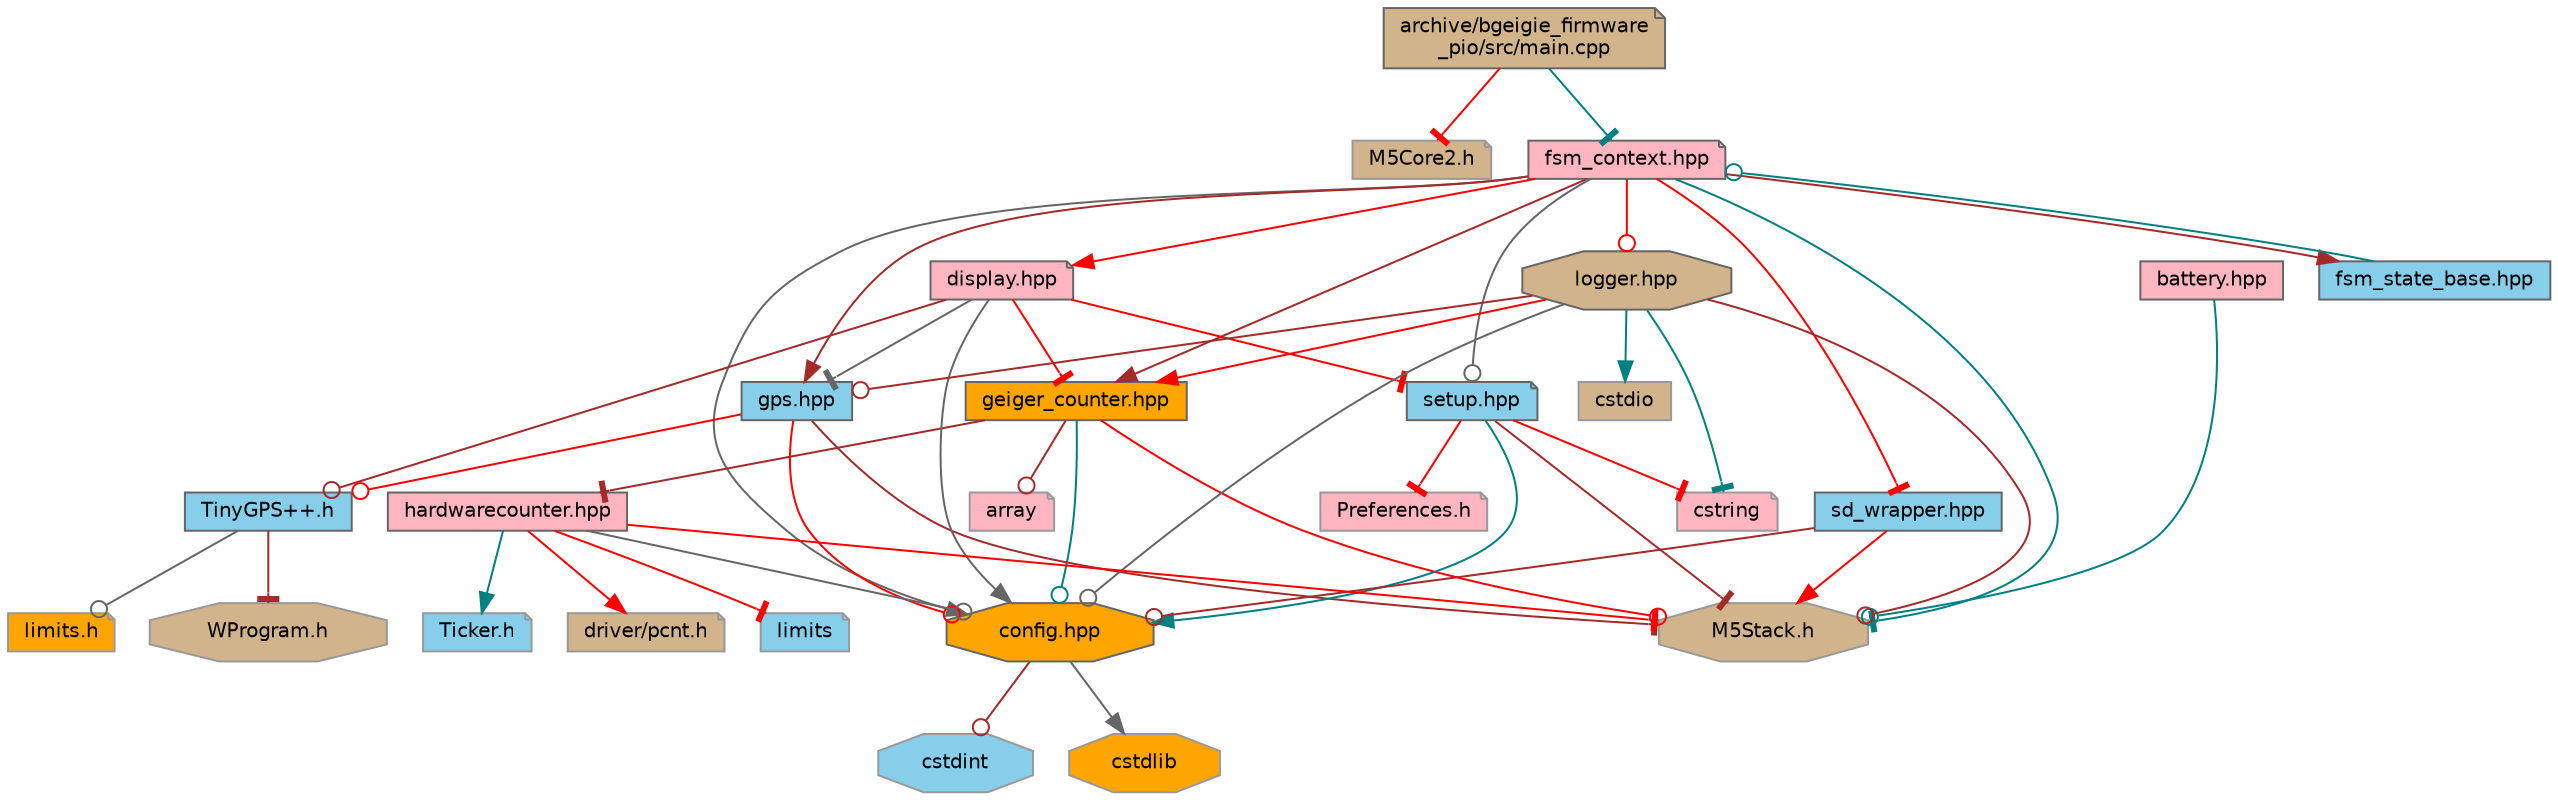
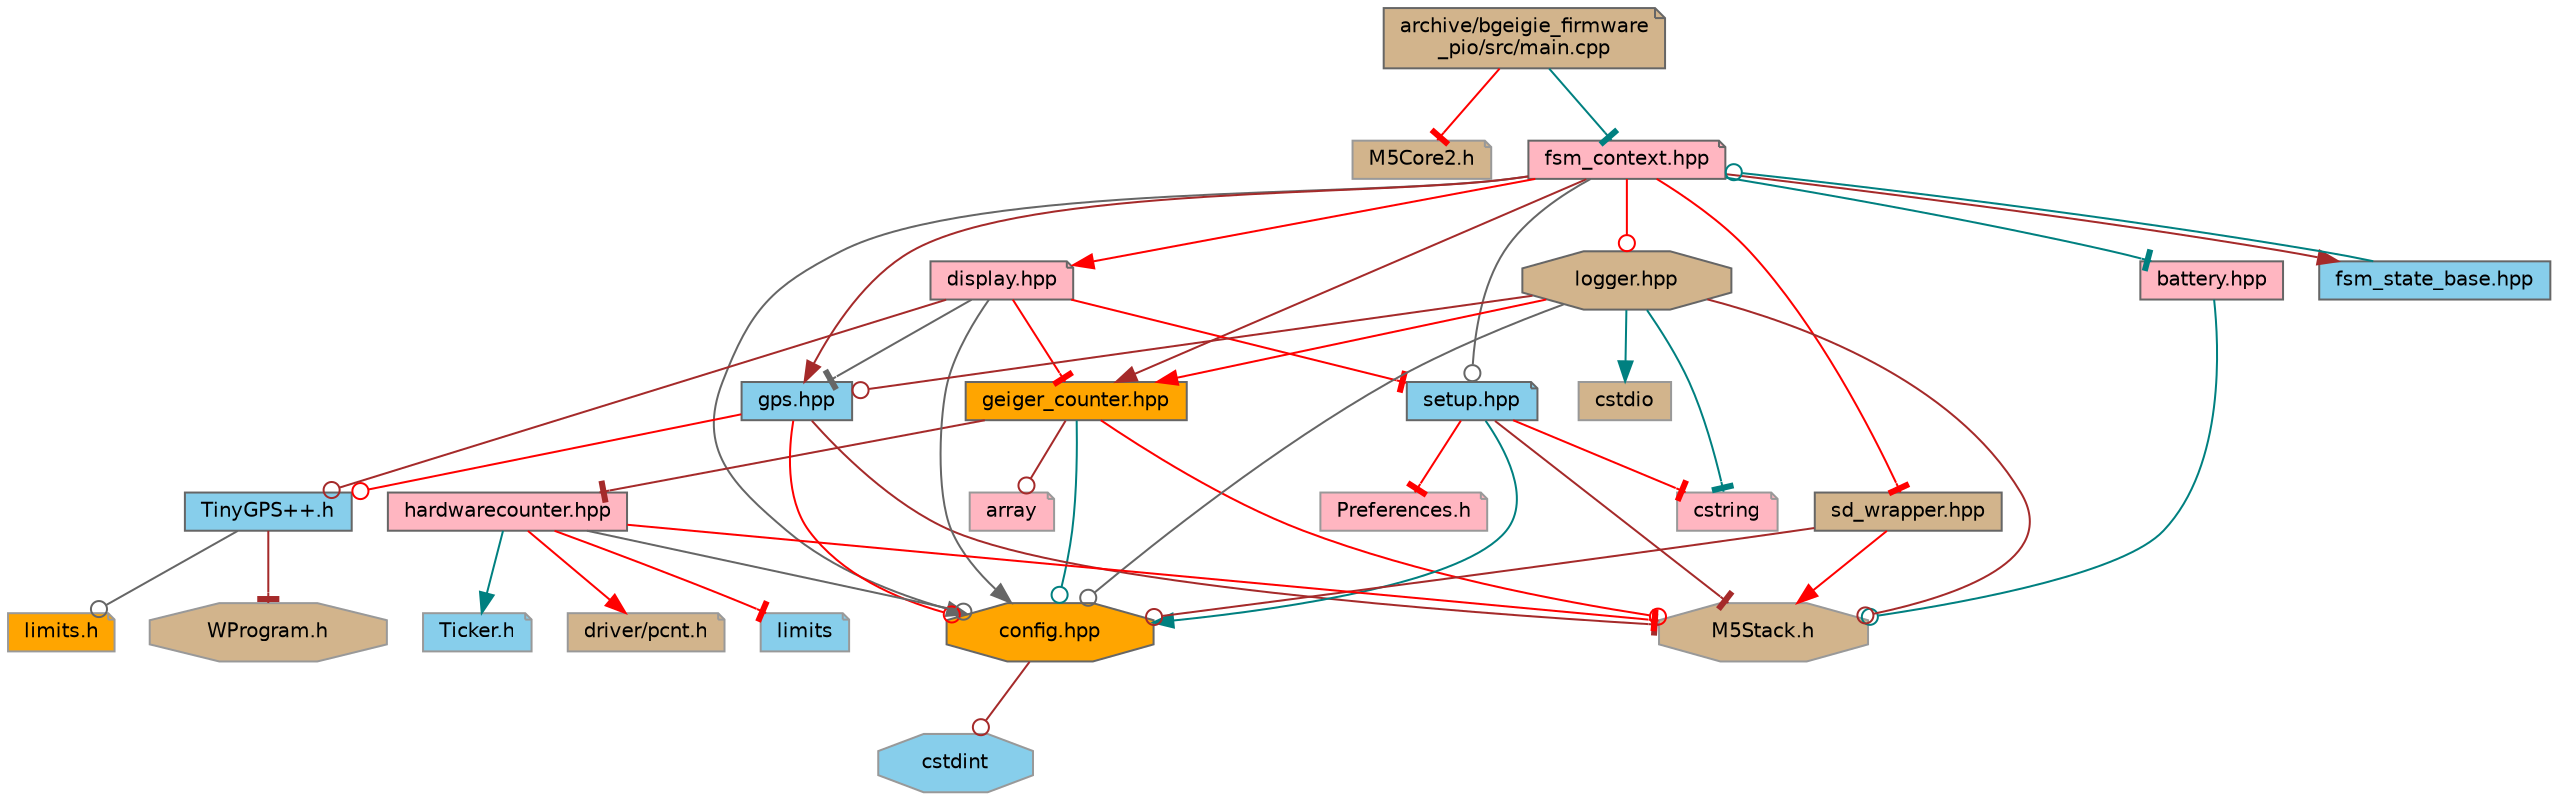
(1986, 383) -> (1934, 215)
(1908, 512) -> (1908, 512)
(1145, 763) -> none
